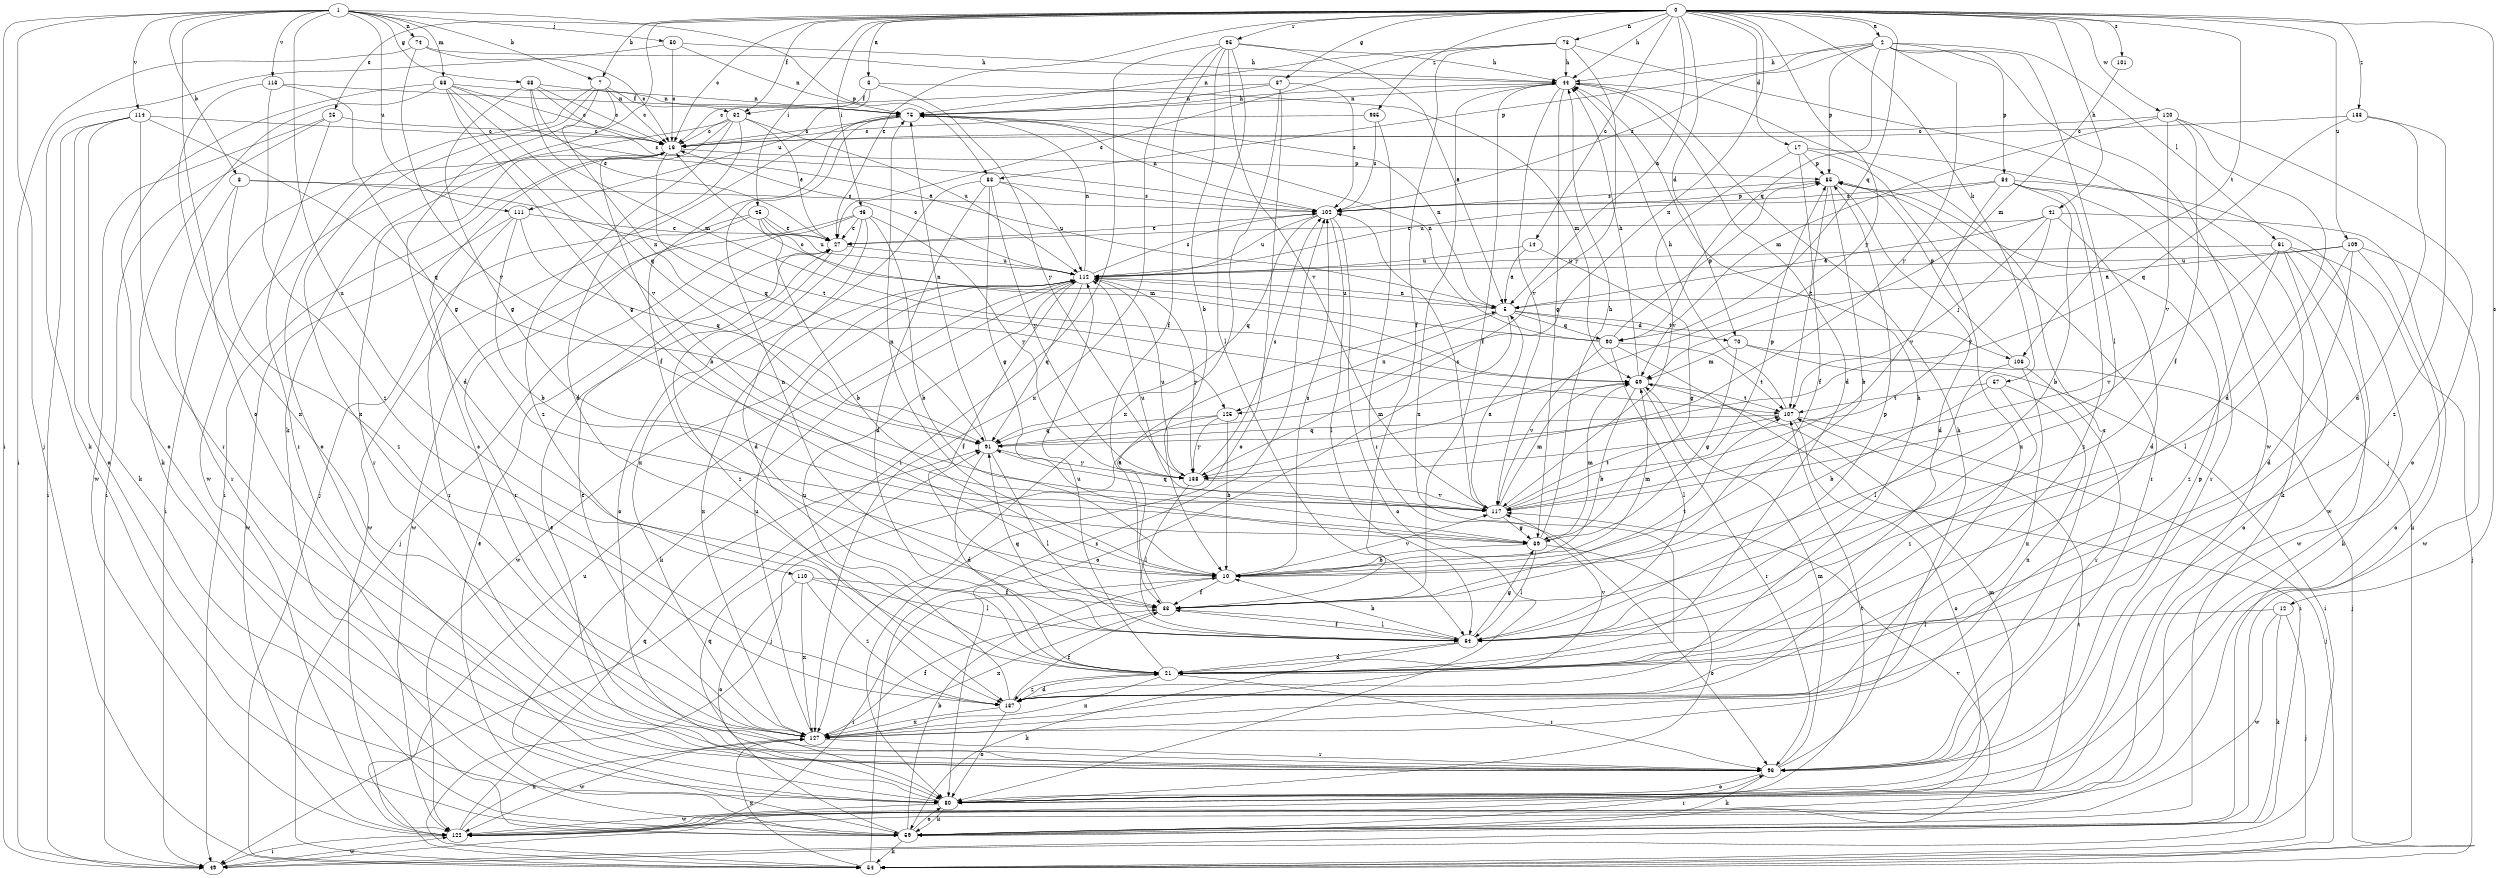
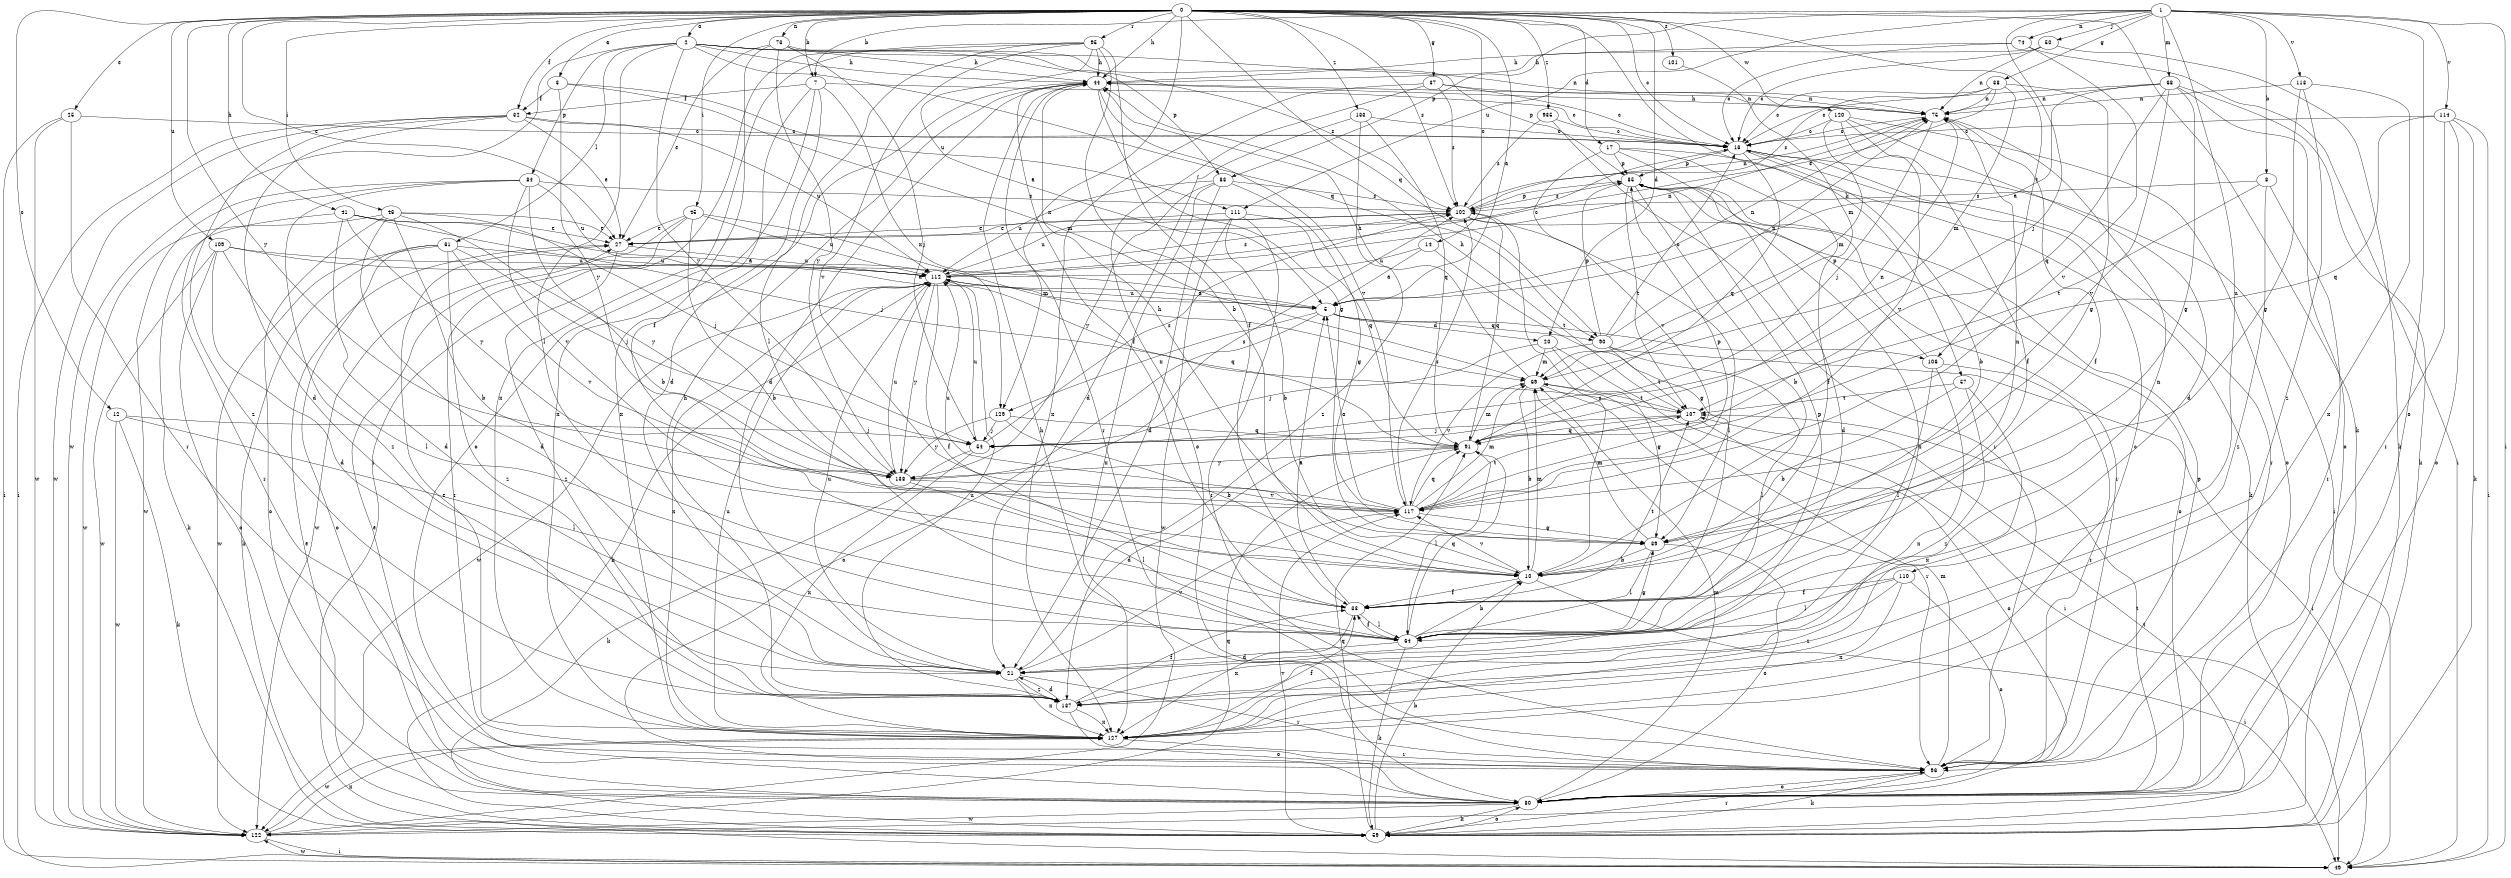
none -> (1364, 53)
(1738, 342) -> (1547, 342)
(1228, 415) -> (1000, 415)
(890, 852) -> (595, 799)
